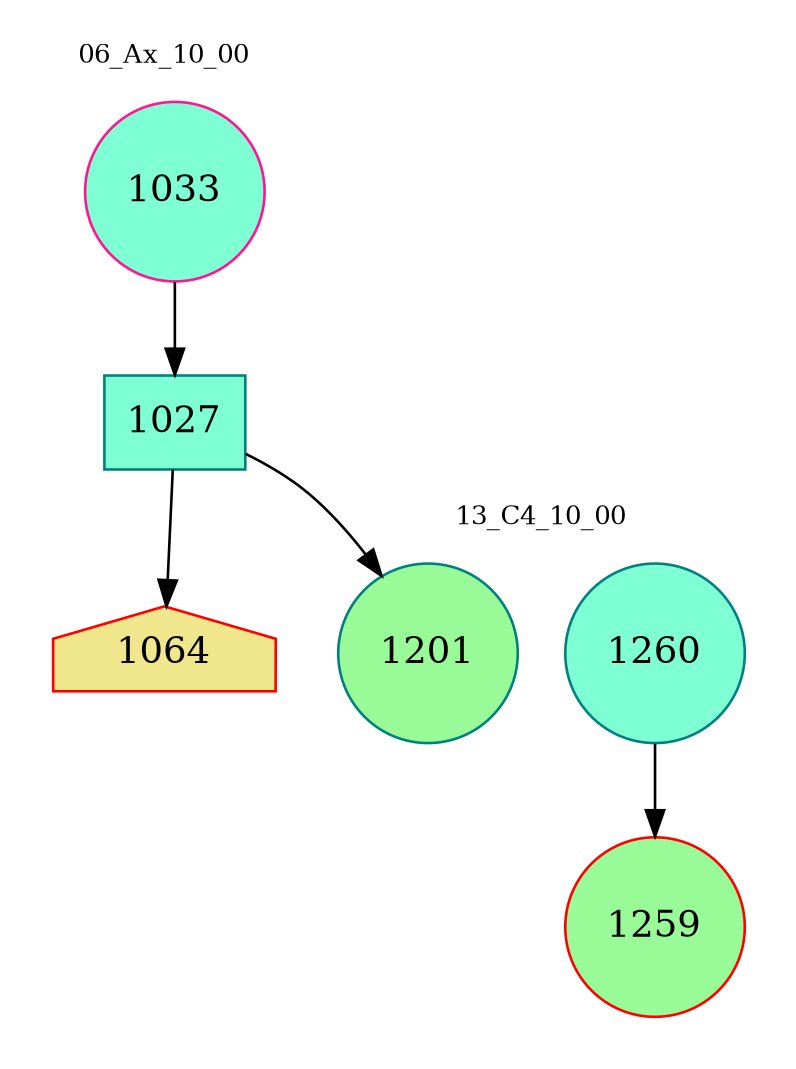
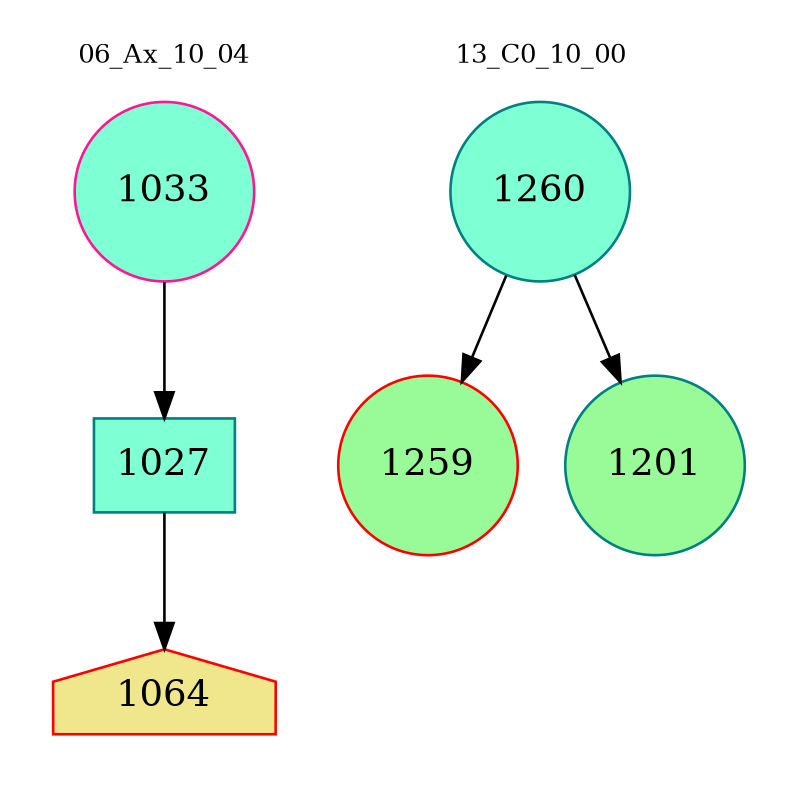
(164, 56) -> (164, 56)
(335, 518) -> (592, 316)
(542, 518) -> (542, 56)
